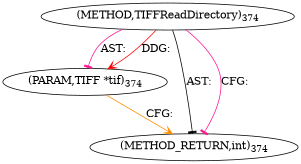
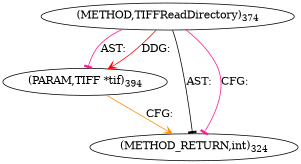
(134, 81) -> (134, 81)
(259, 146) -> (259, 146)
